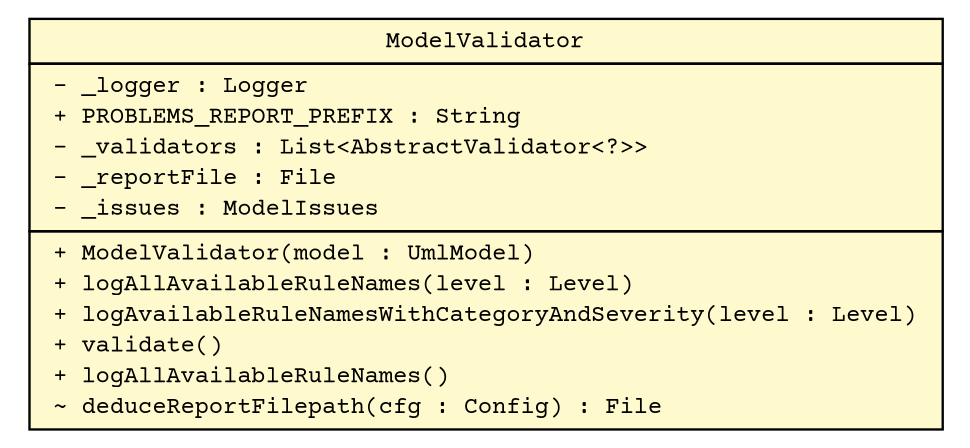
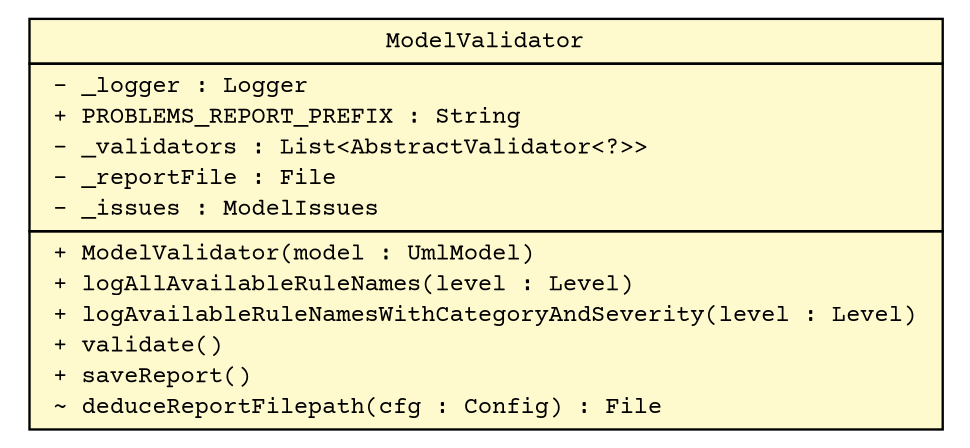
(252, 375) -> (153, 375)
